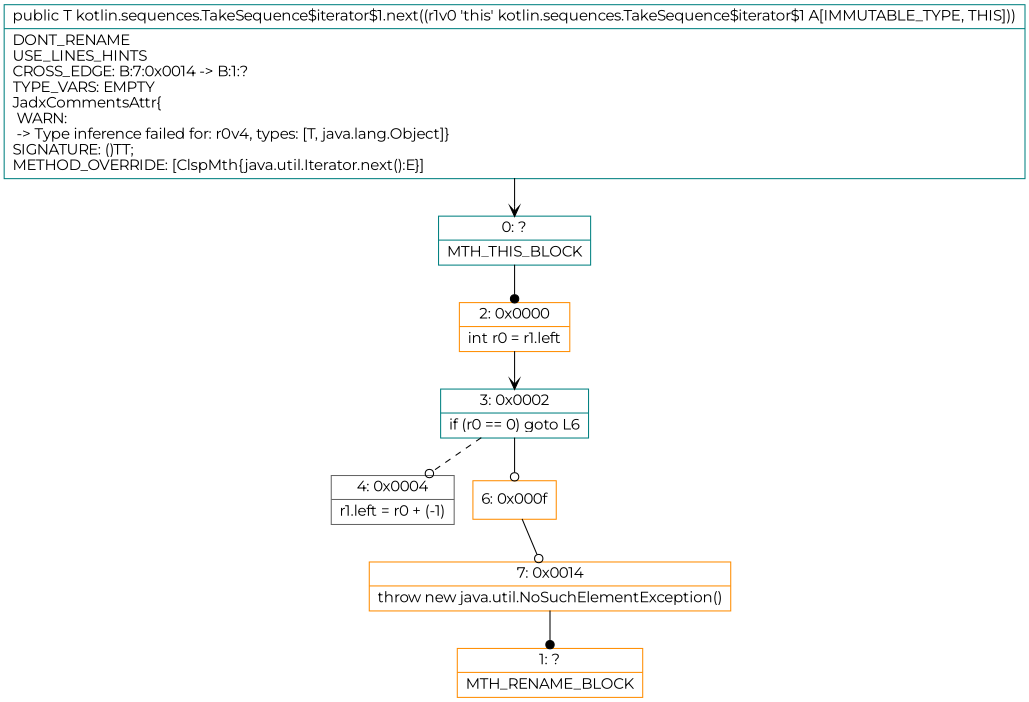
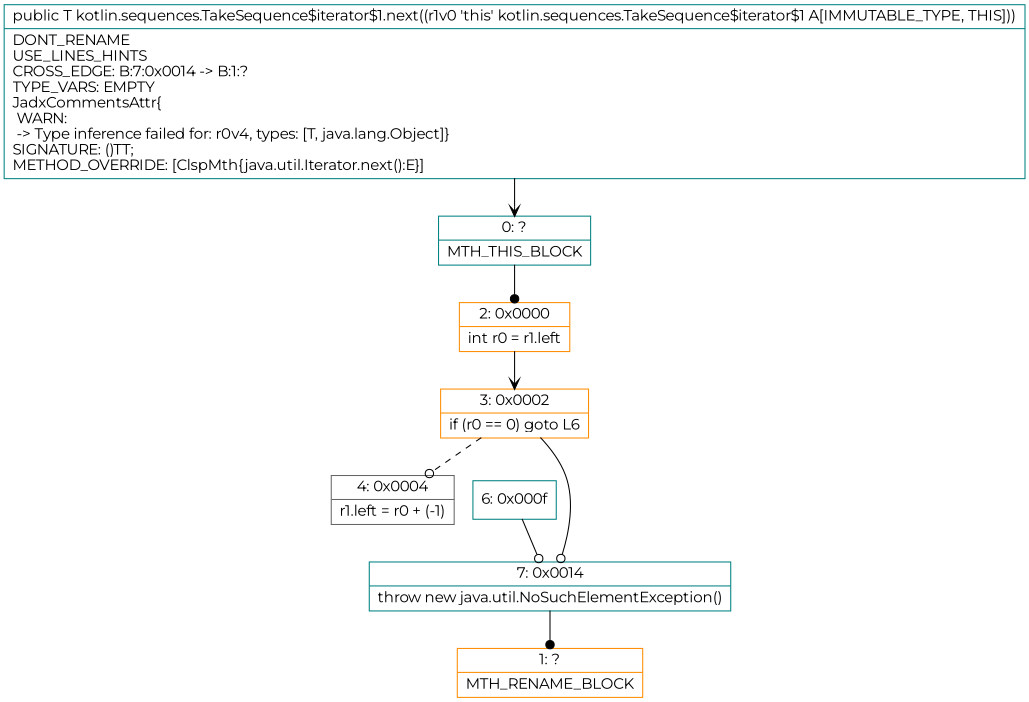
(515, 414) -> (515, 414)
(515, 455) -> (569, 492)
(515, 500) -> (515, 500)
(550, 586) -> (550, 586)
